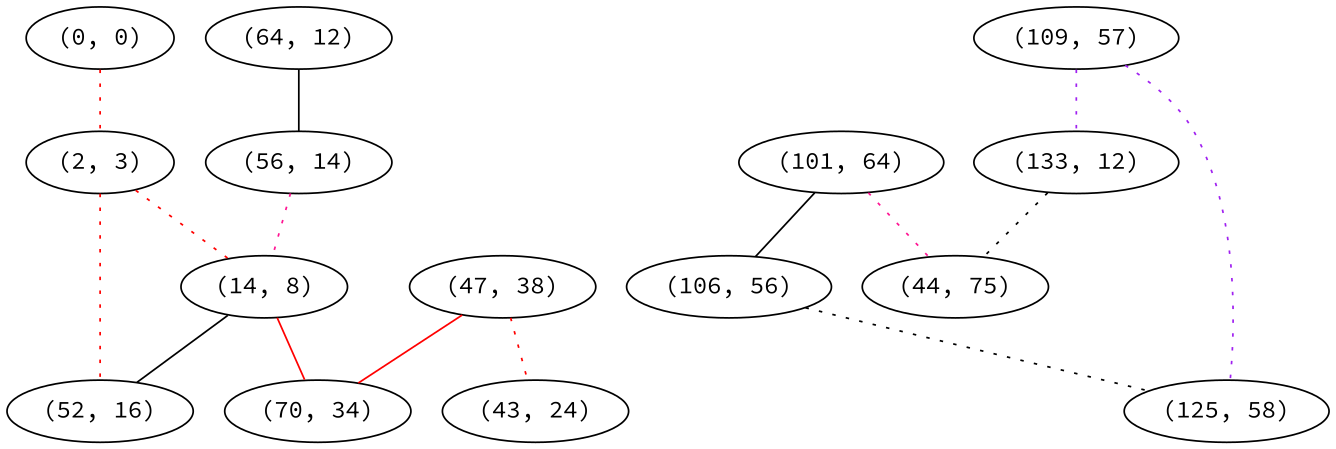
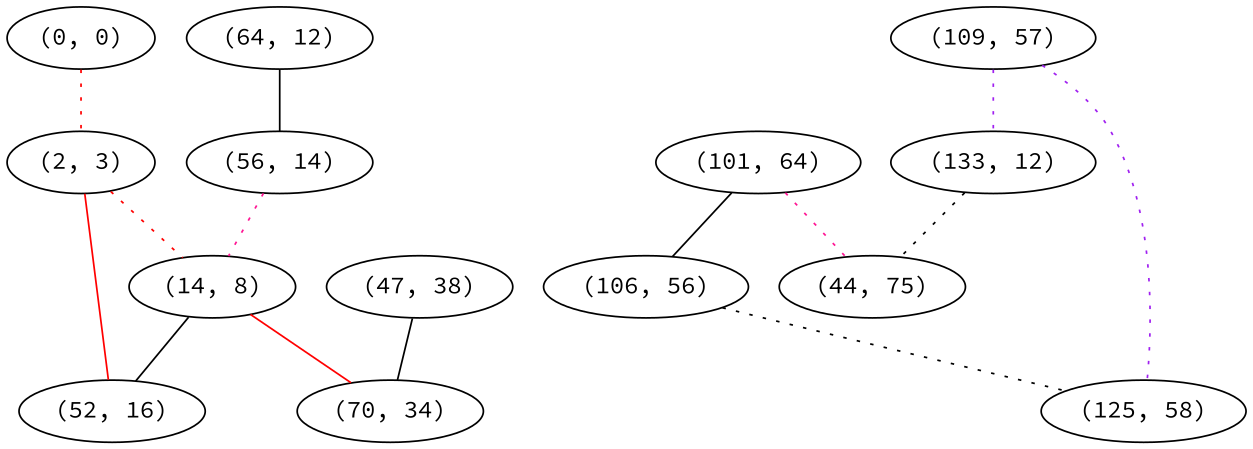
(100, 287) -> (97, 287)
(410, 349) -> (405, 349)
(536, 411) -> none
